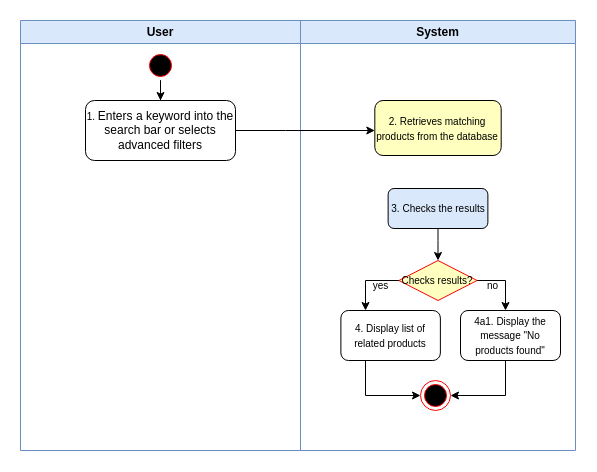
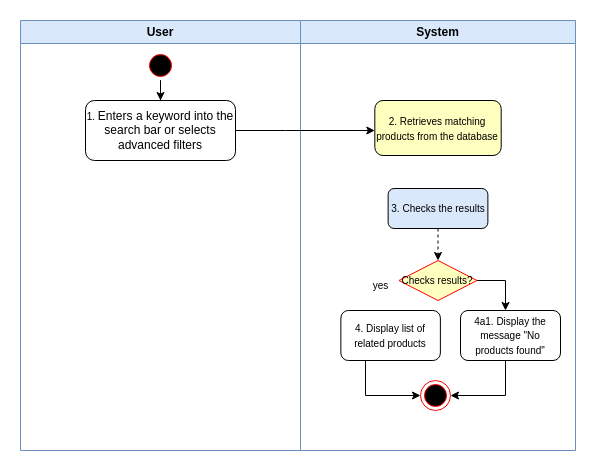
(438, 241) -> (438, 241)
(371, 281) -> none
(492, 286) -> none
